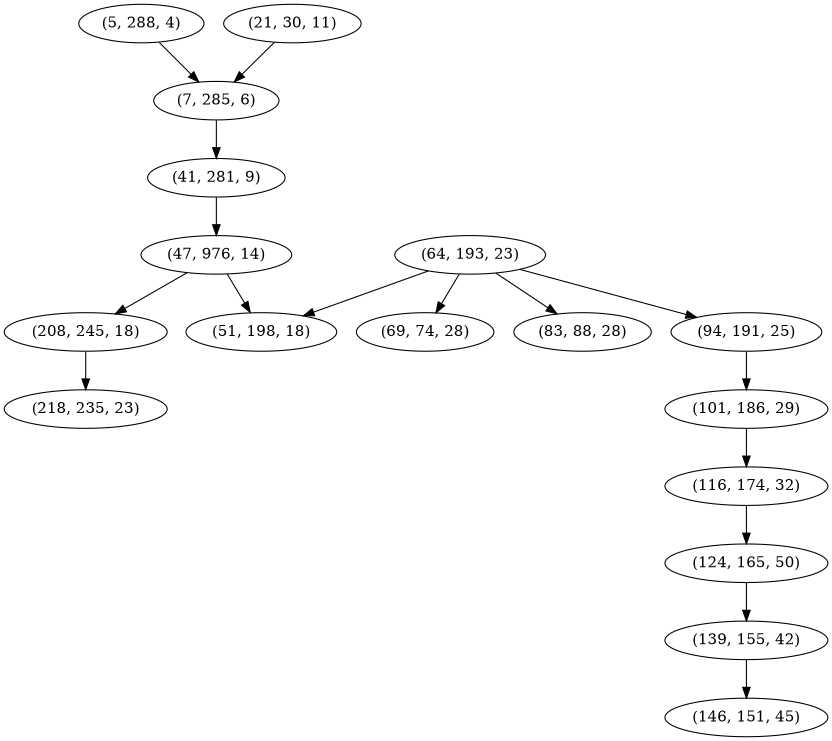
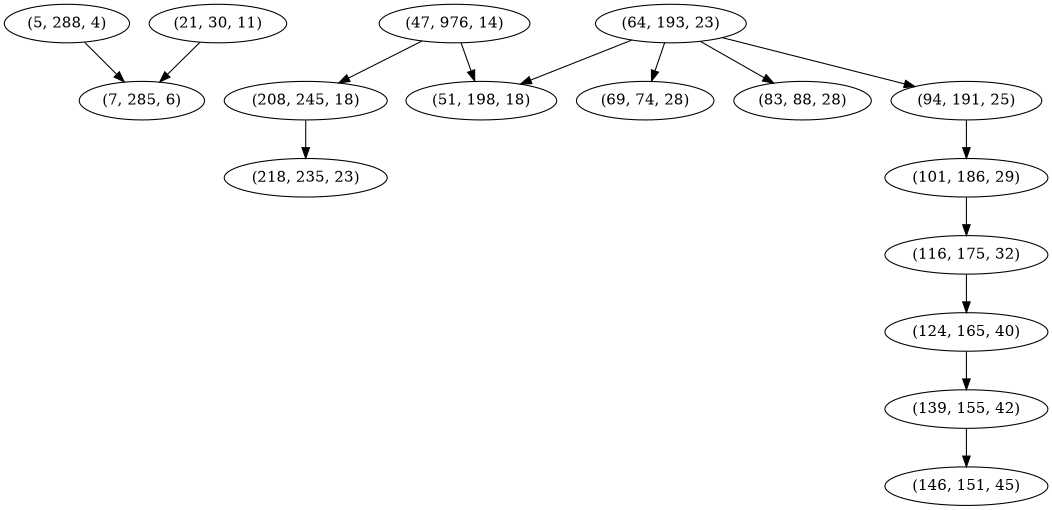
(216, 178) -> none
(746, 486) -> (966, 255)
(746, 563) -> (966, 332)
